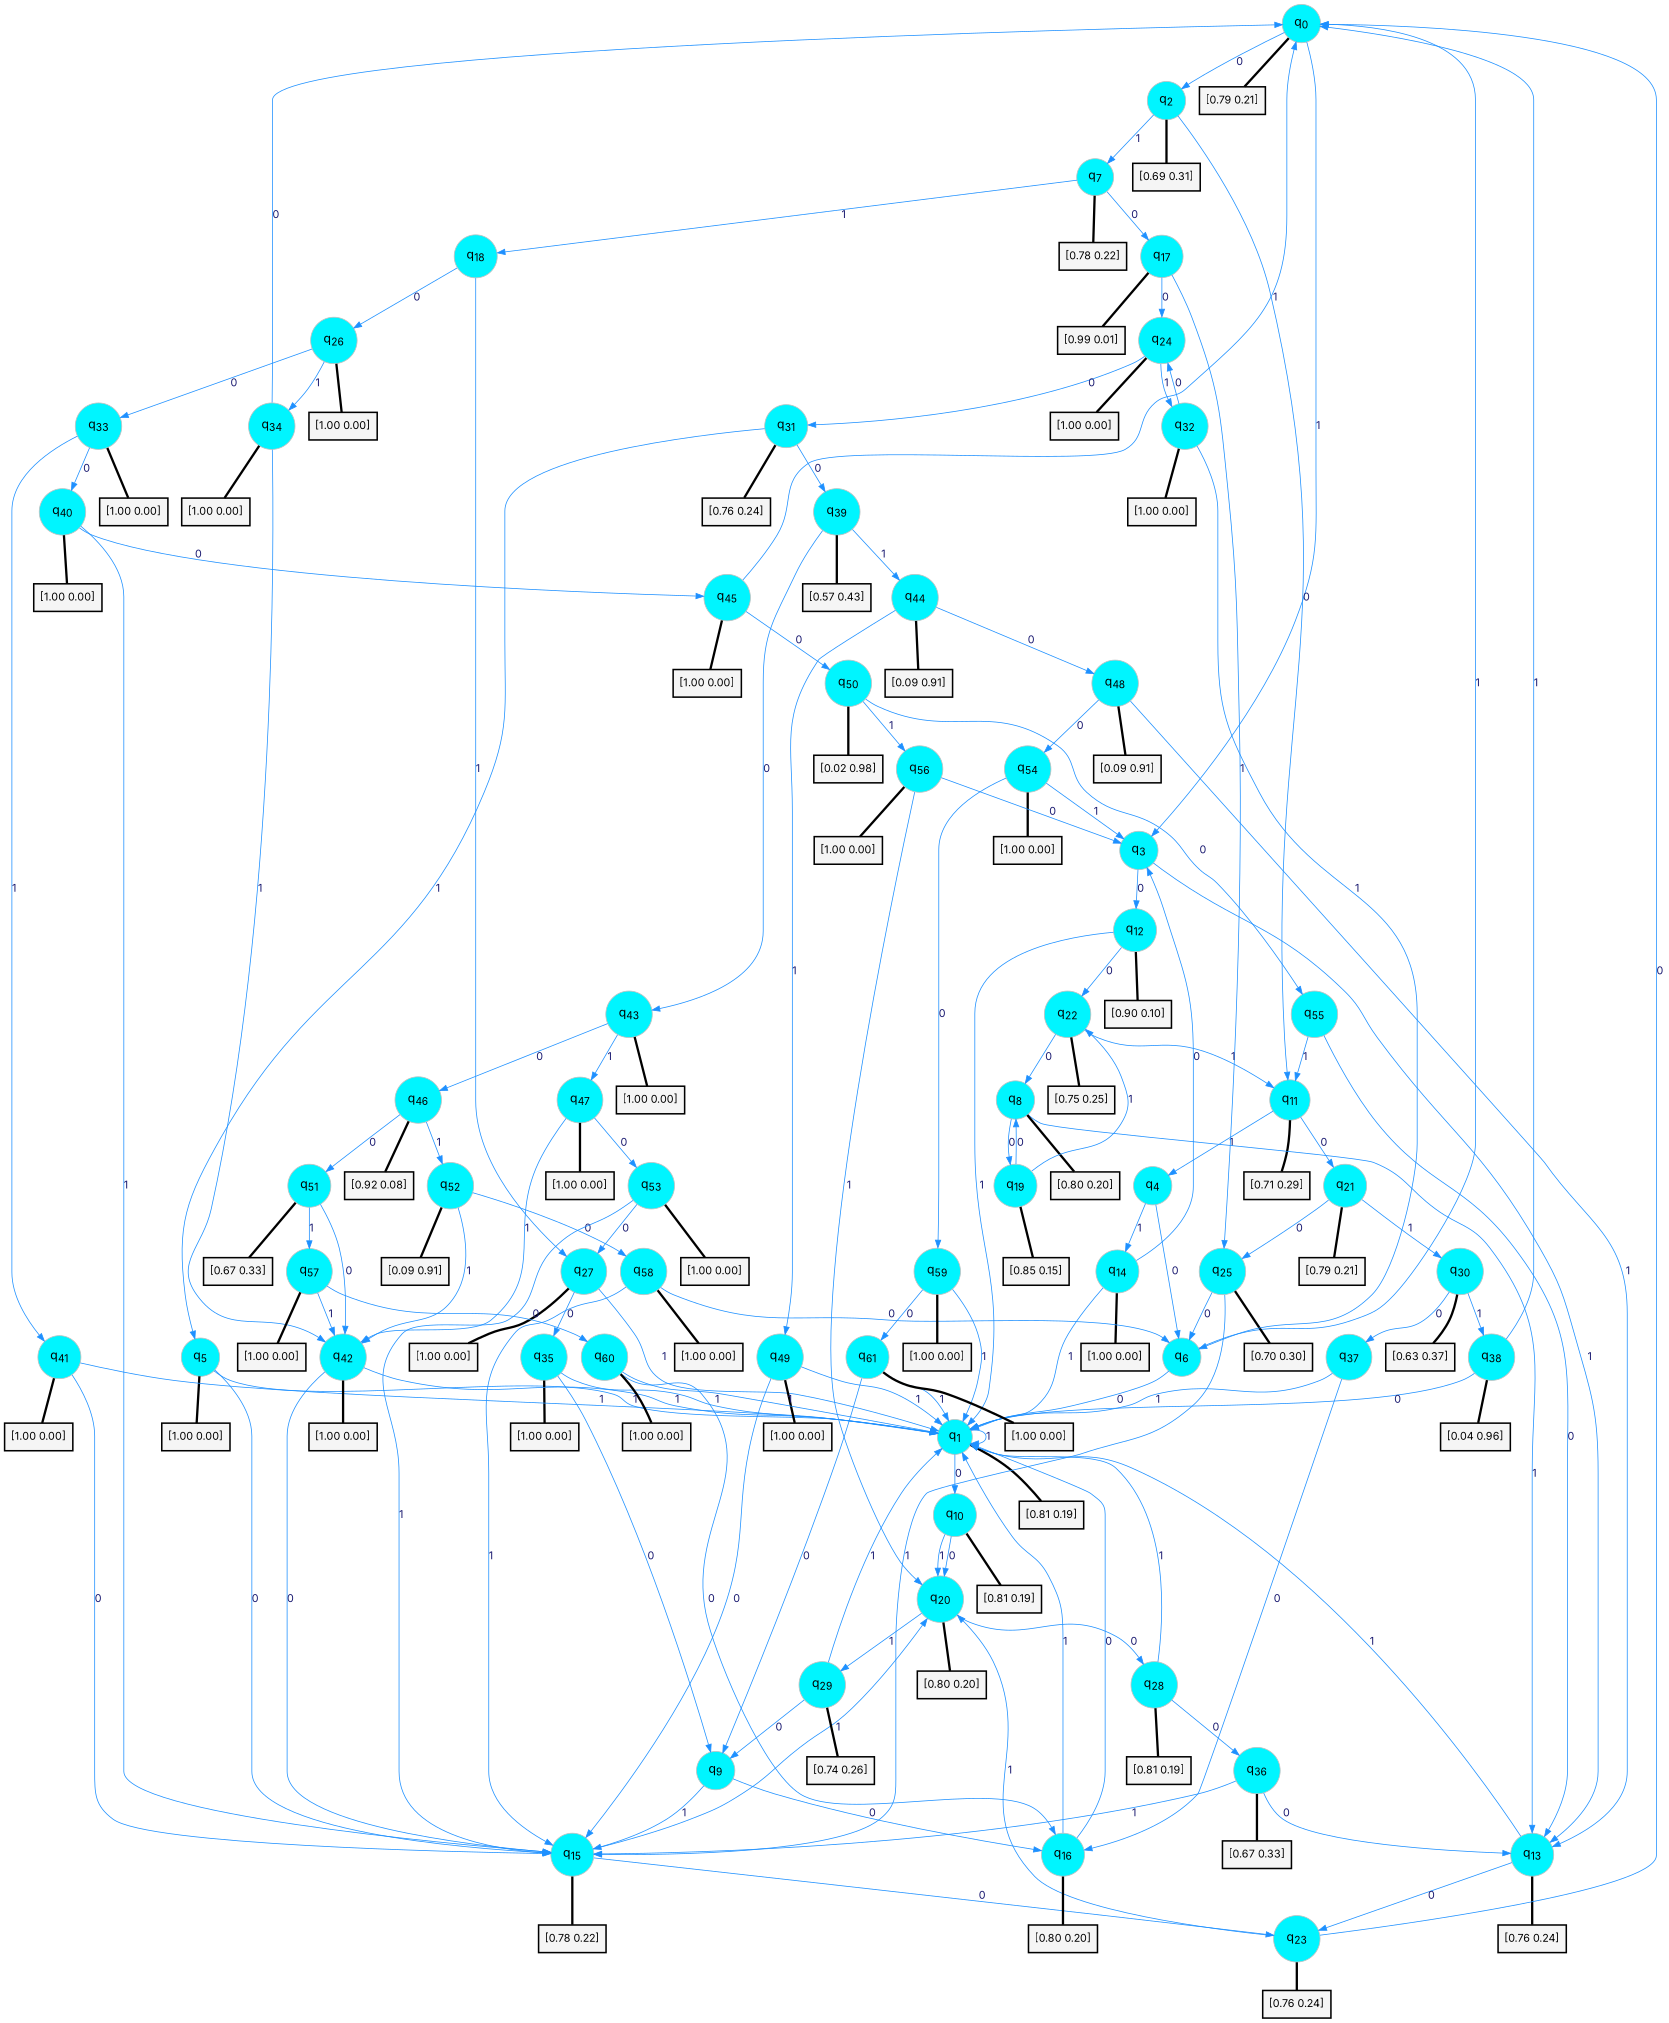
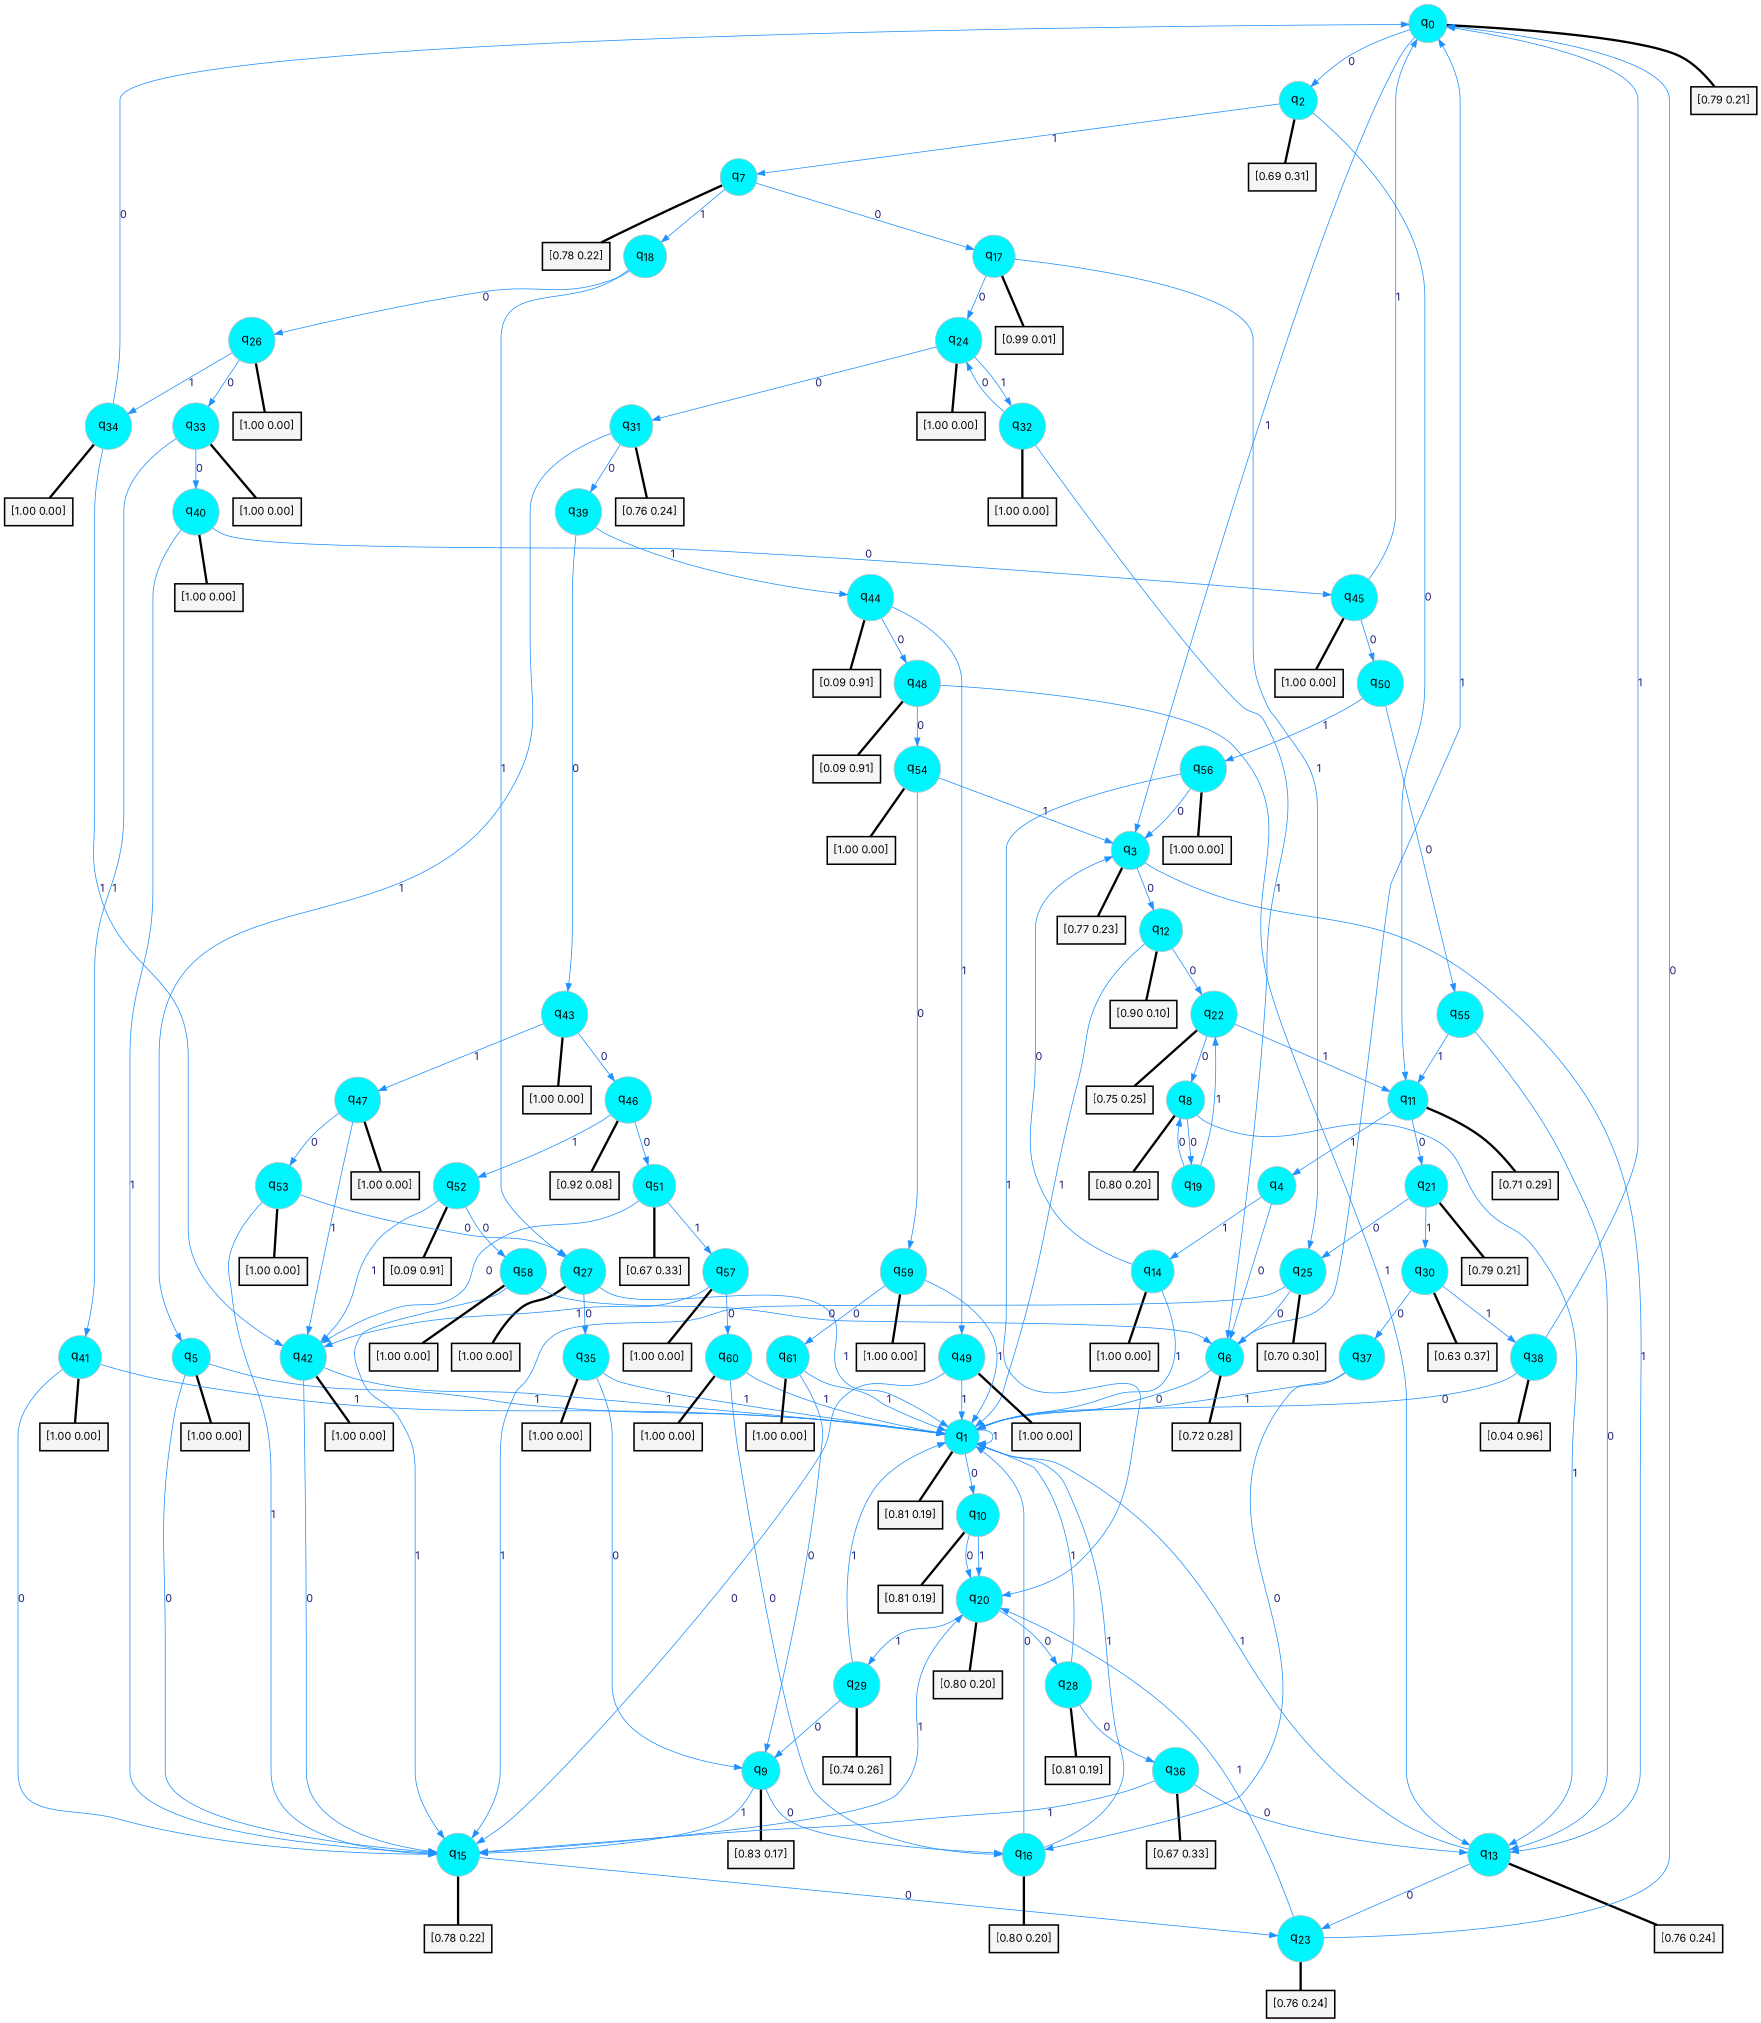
(837, 598) -> none
(848, 769) -> none
none -> (1091, 930)
(1036, 1271) -> none
none -> (1206, 1437)
none -> (761, 1855)
